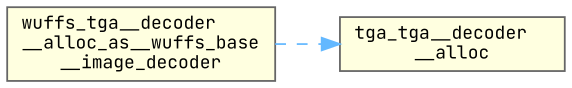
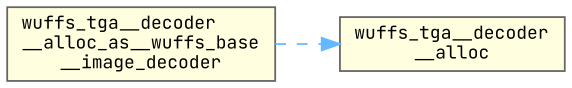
(452, 44) -> (452, 44)
